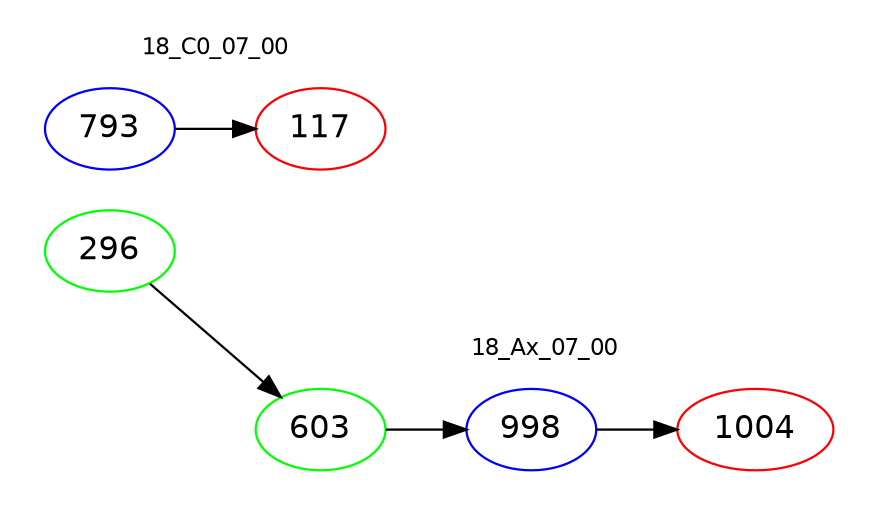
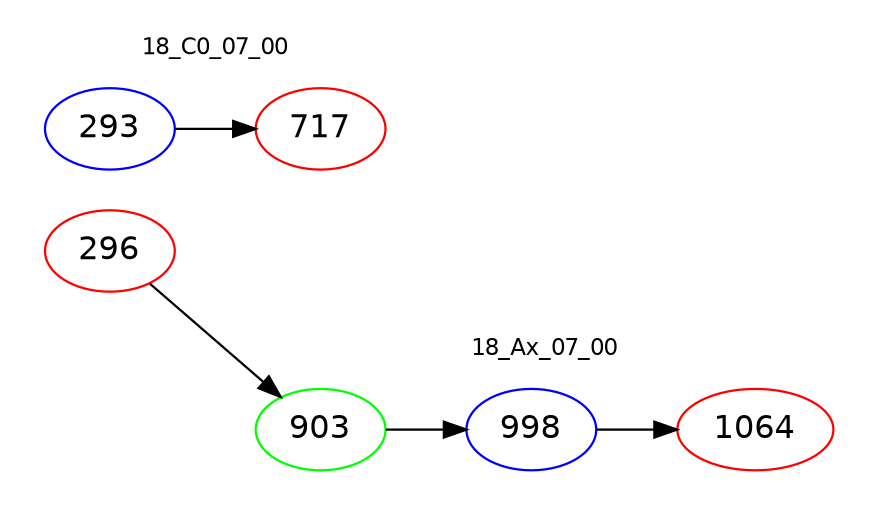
(110, 129) -> (110, 129)
(321, 129) -> (321, 129)
(110, 251) -> (110, 251)
(321, 430) -> (321, 430)
(755, 430) -> (755, 430)
